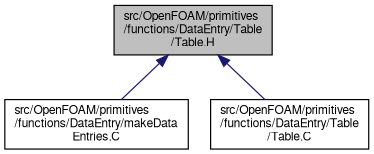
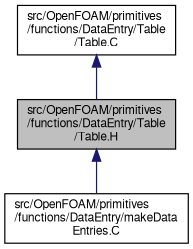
(246, 81) -> (97, 83)
